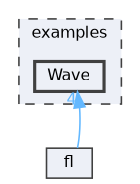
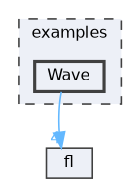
(80, 128) -> (59, 114)
